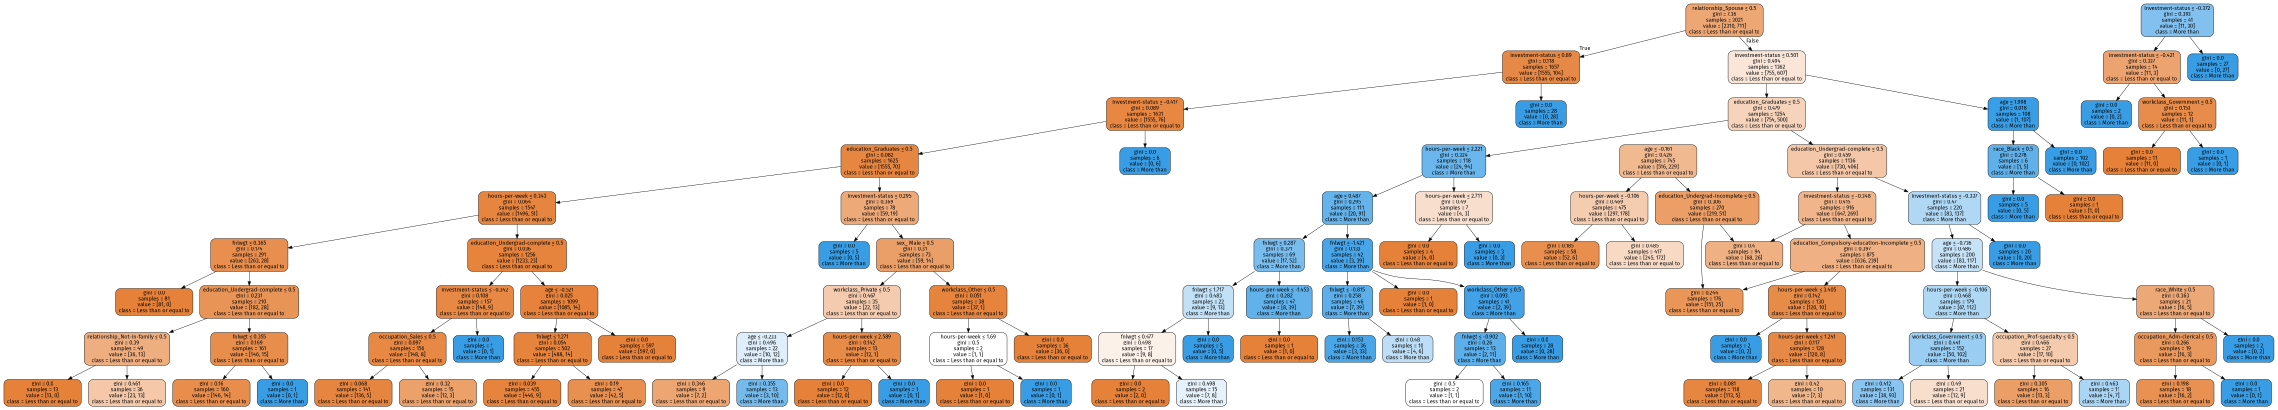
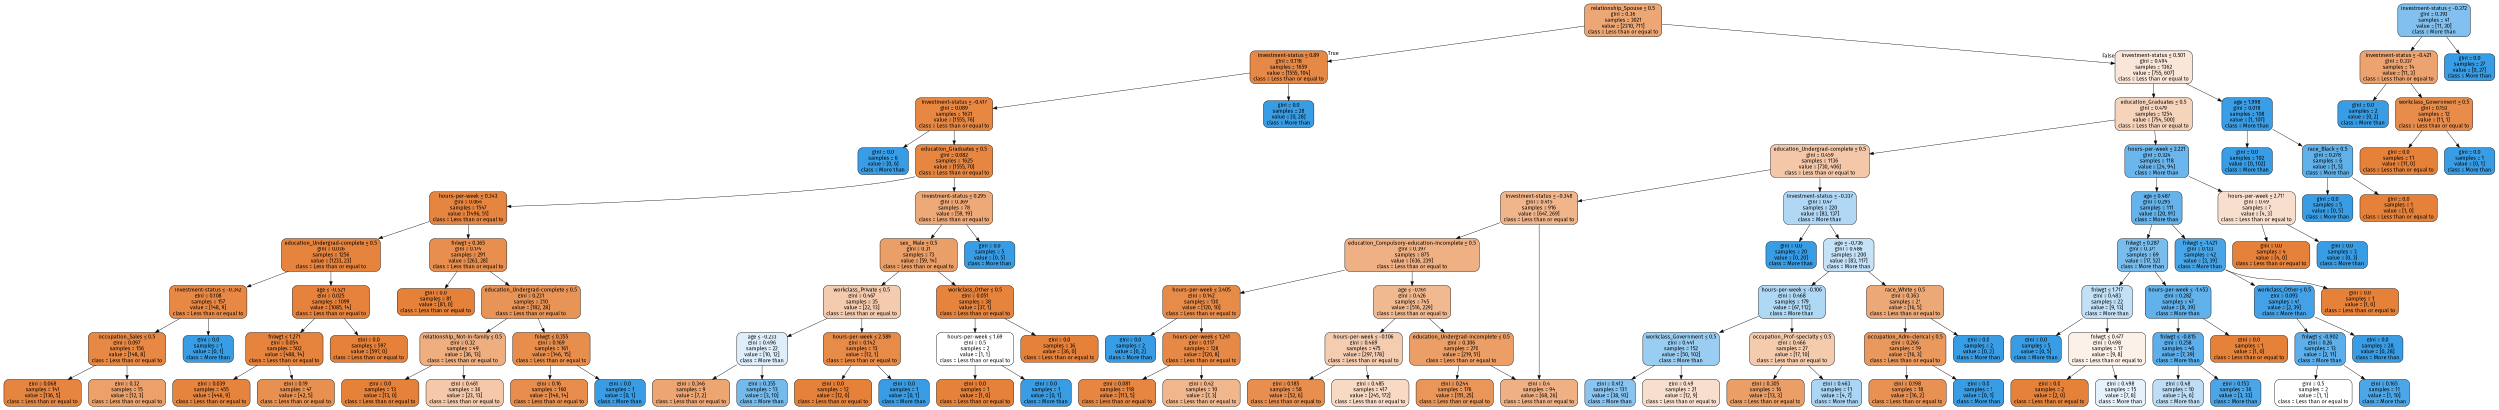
(1725, 14) -> (1623, 14)
(1541, 67) -> (1289, 67)
(1347, 276) -> (2178, 323)
(1776, 280) -> (1412, 276)
(127, 343) -> (463, 343)
